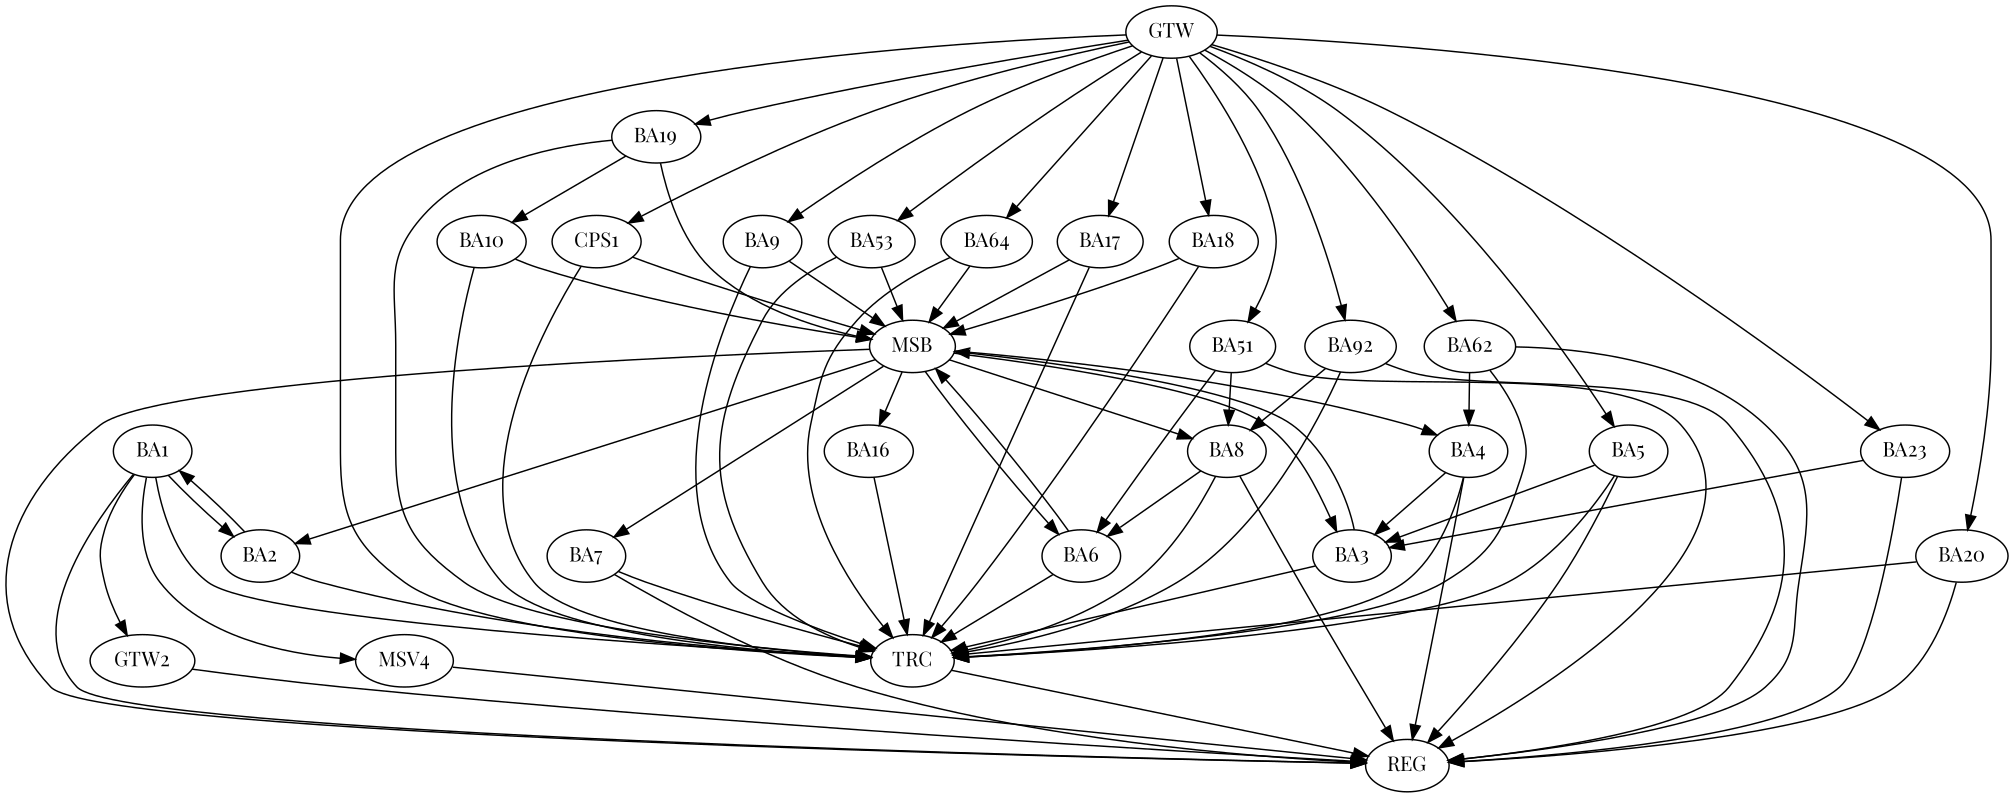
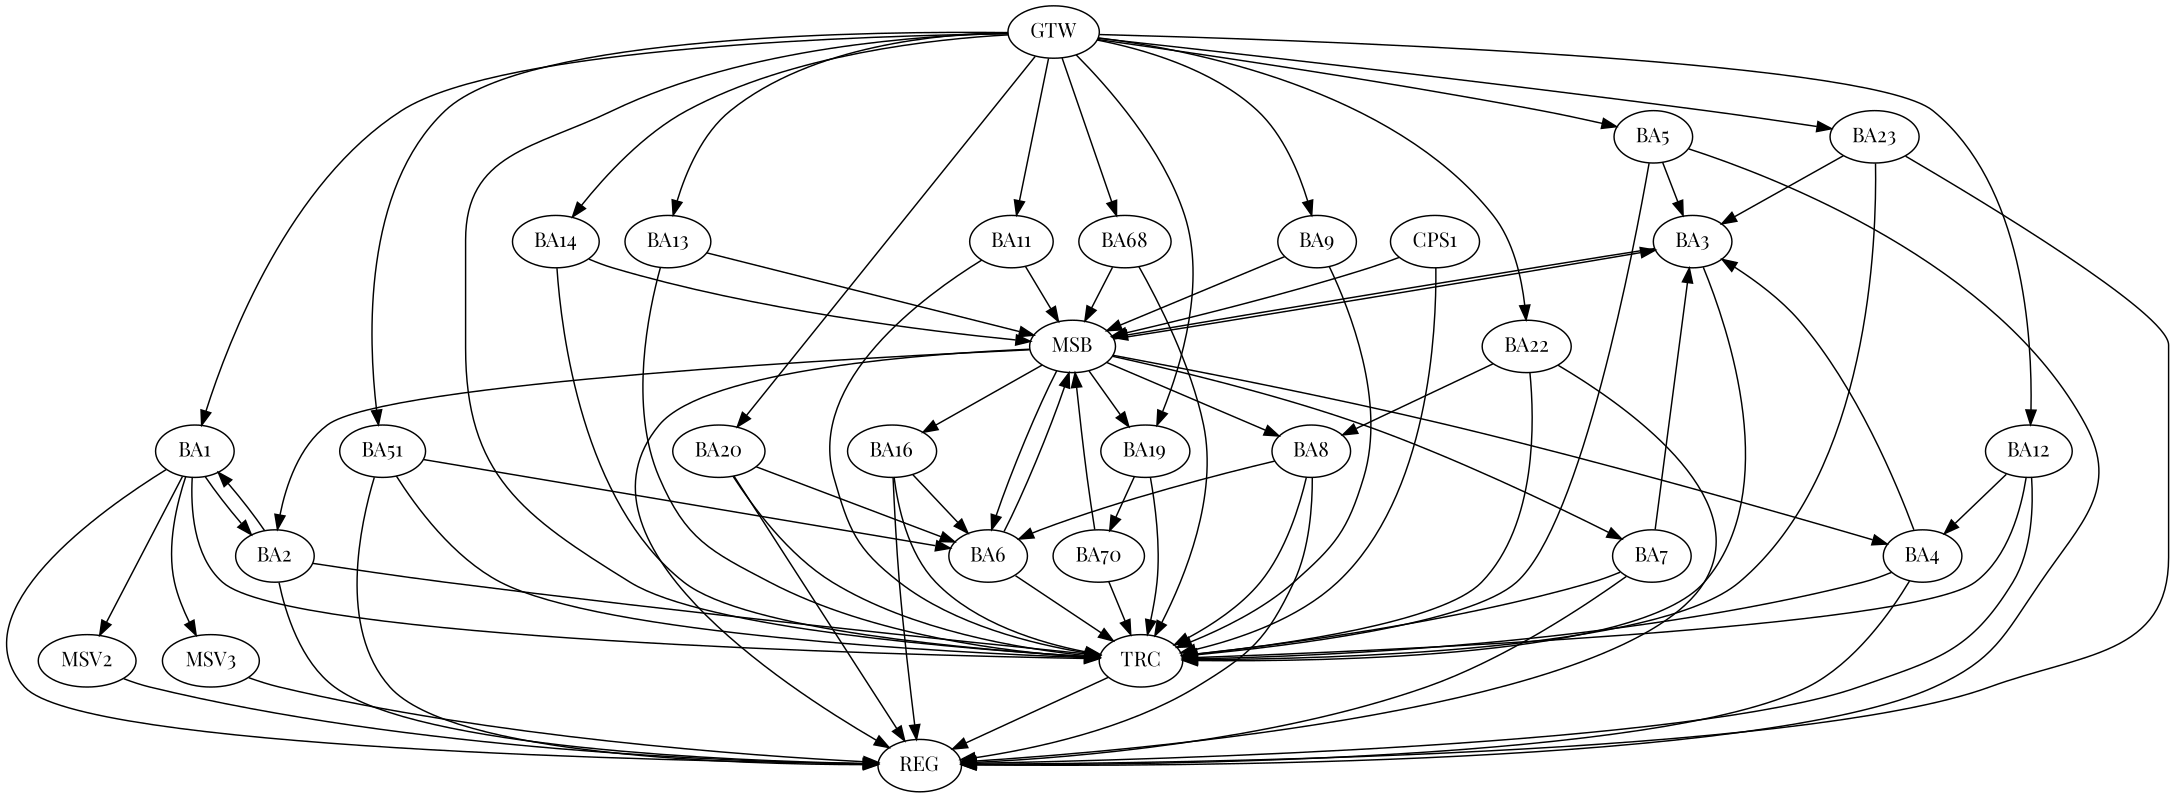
(878, 109) -> (473, 84)
(482, 242) -> (1099, 556)
(872, 242) -> (668, 242)
(987, 242) -> (556, 242)
(1100, 242) -> (1011, 242)
(1214, 242) -> (1125, 242)
(722, 278) -> (1105, 393)
(1351, 346) -> (1527, 346)
(1470, 346) -> (2029, 451)
(1230, 392) -> (696, 628)
none -> (1671, 406)
none -> (935, 499)
none -> (853, 504)
none -> (901, 602)
none -> (1696, 606)
(142, 661) -> (87, 661)
(404, 661) -> (211, 661)
none -> (534, 741)
